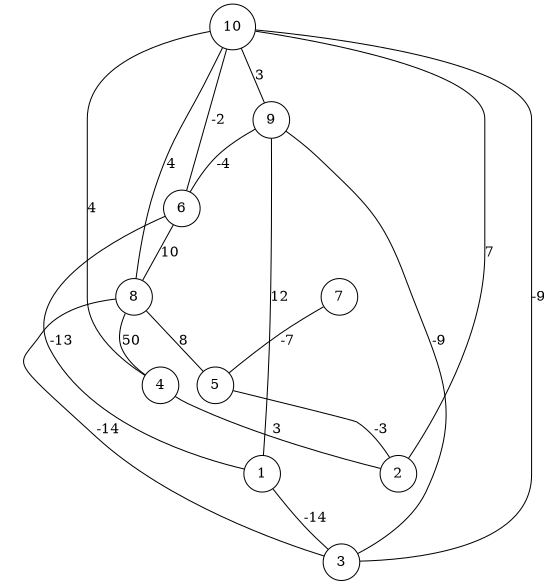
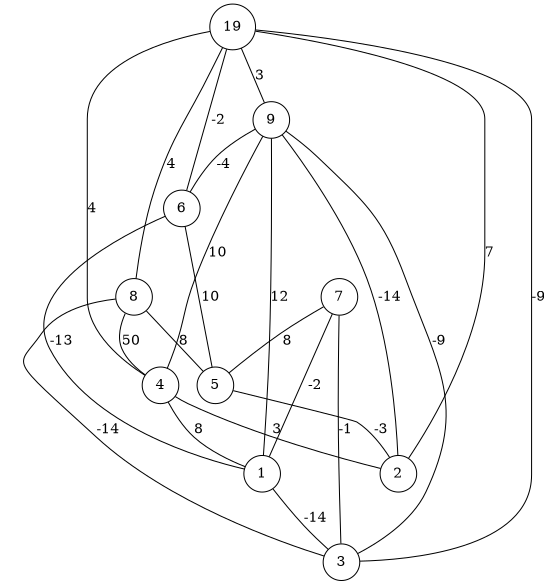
(233, 27) -> (233, 27)
none -> (207, 249)
(158, 253) -> (199, 297)
none -> (369, 285)
(288, 341) -> (288, 341)
none -> (301, 385)
none -> (338, 430)
none -> (200, 442)
